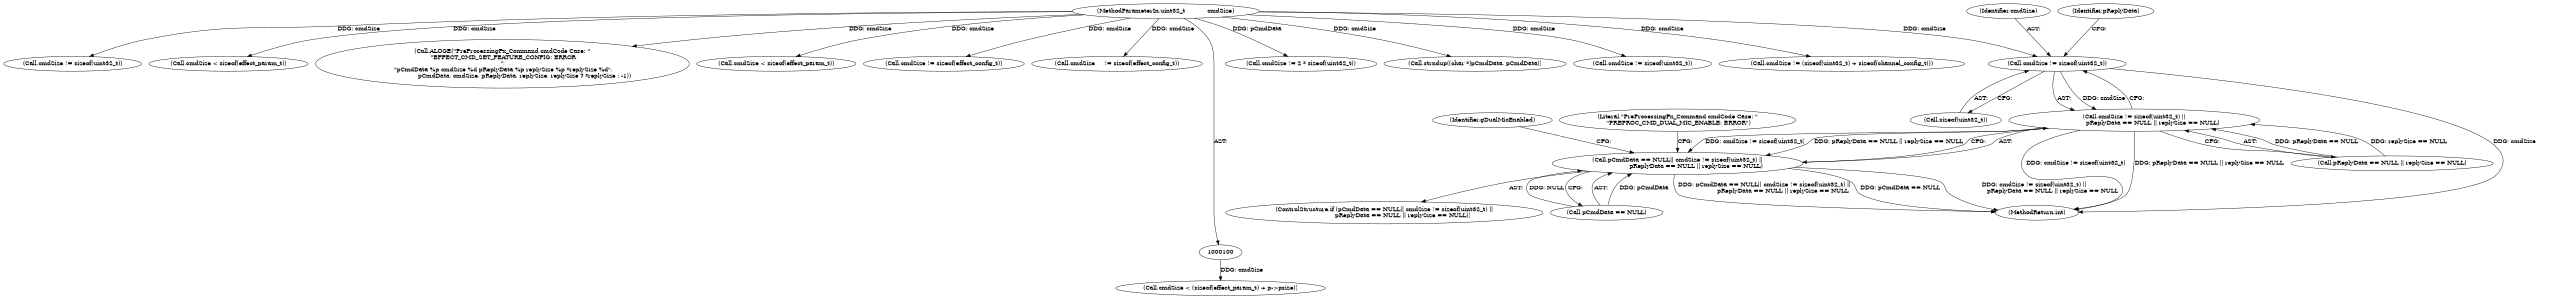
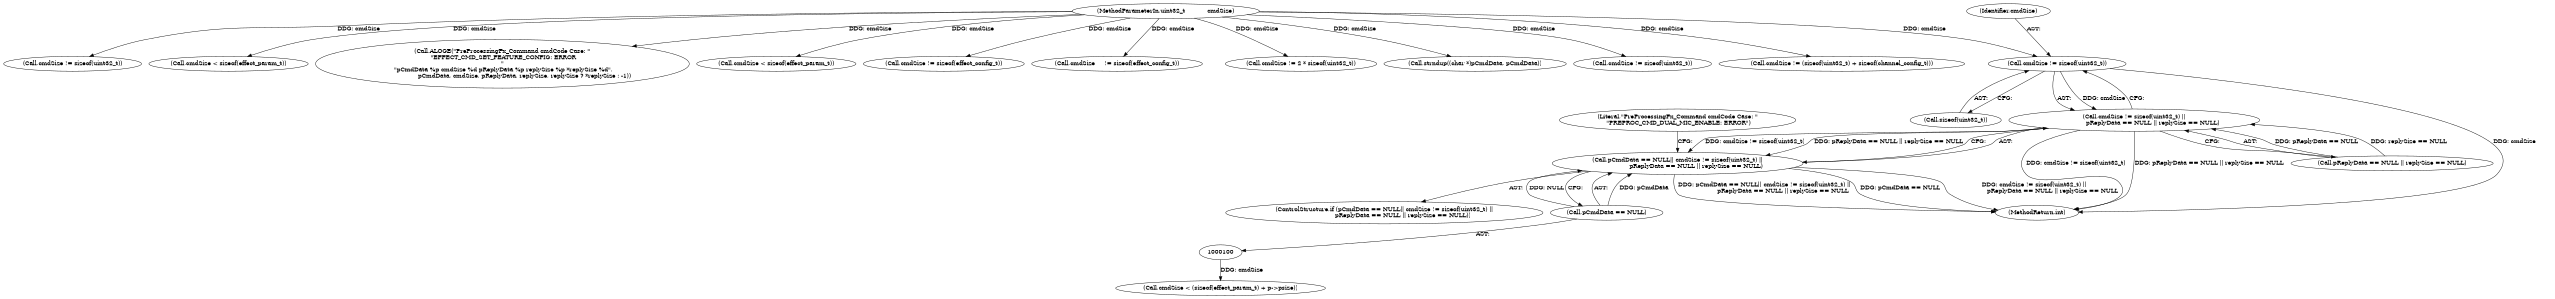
(2106, 11) -> none
(1257, 29) -> (1257, 29)
(1492, 120) -> none
(1214, 123) -> (1412, 238)
